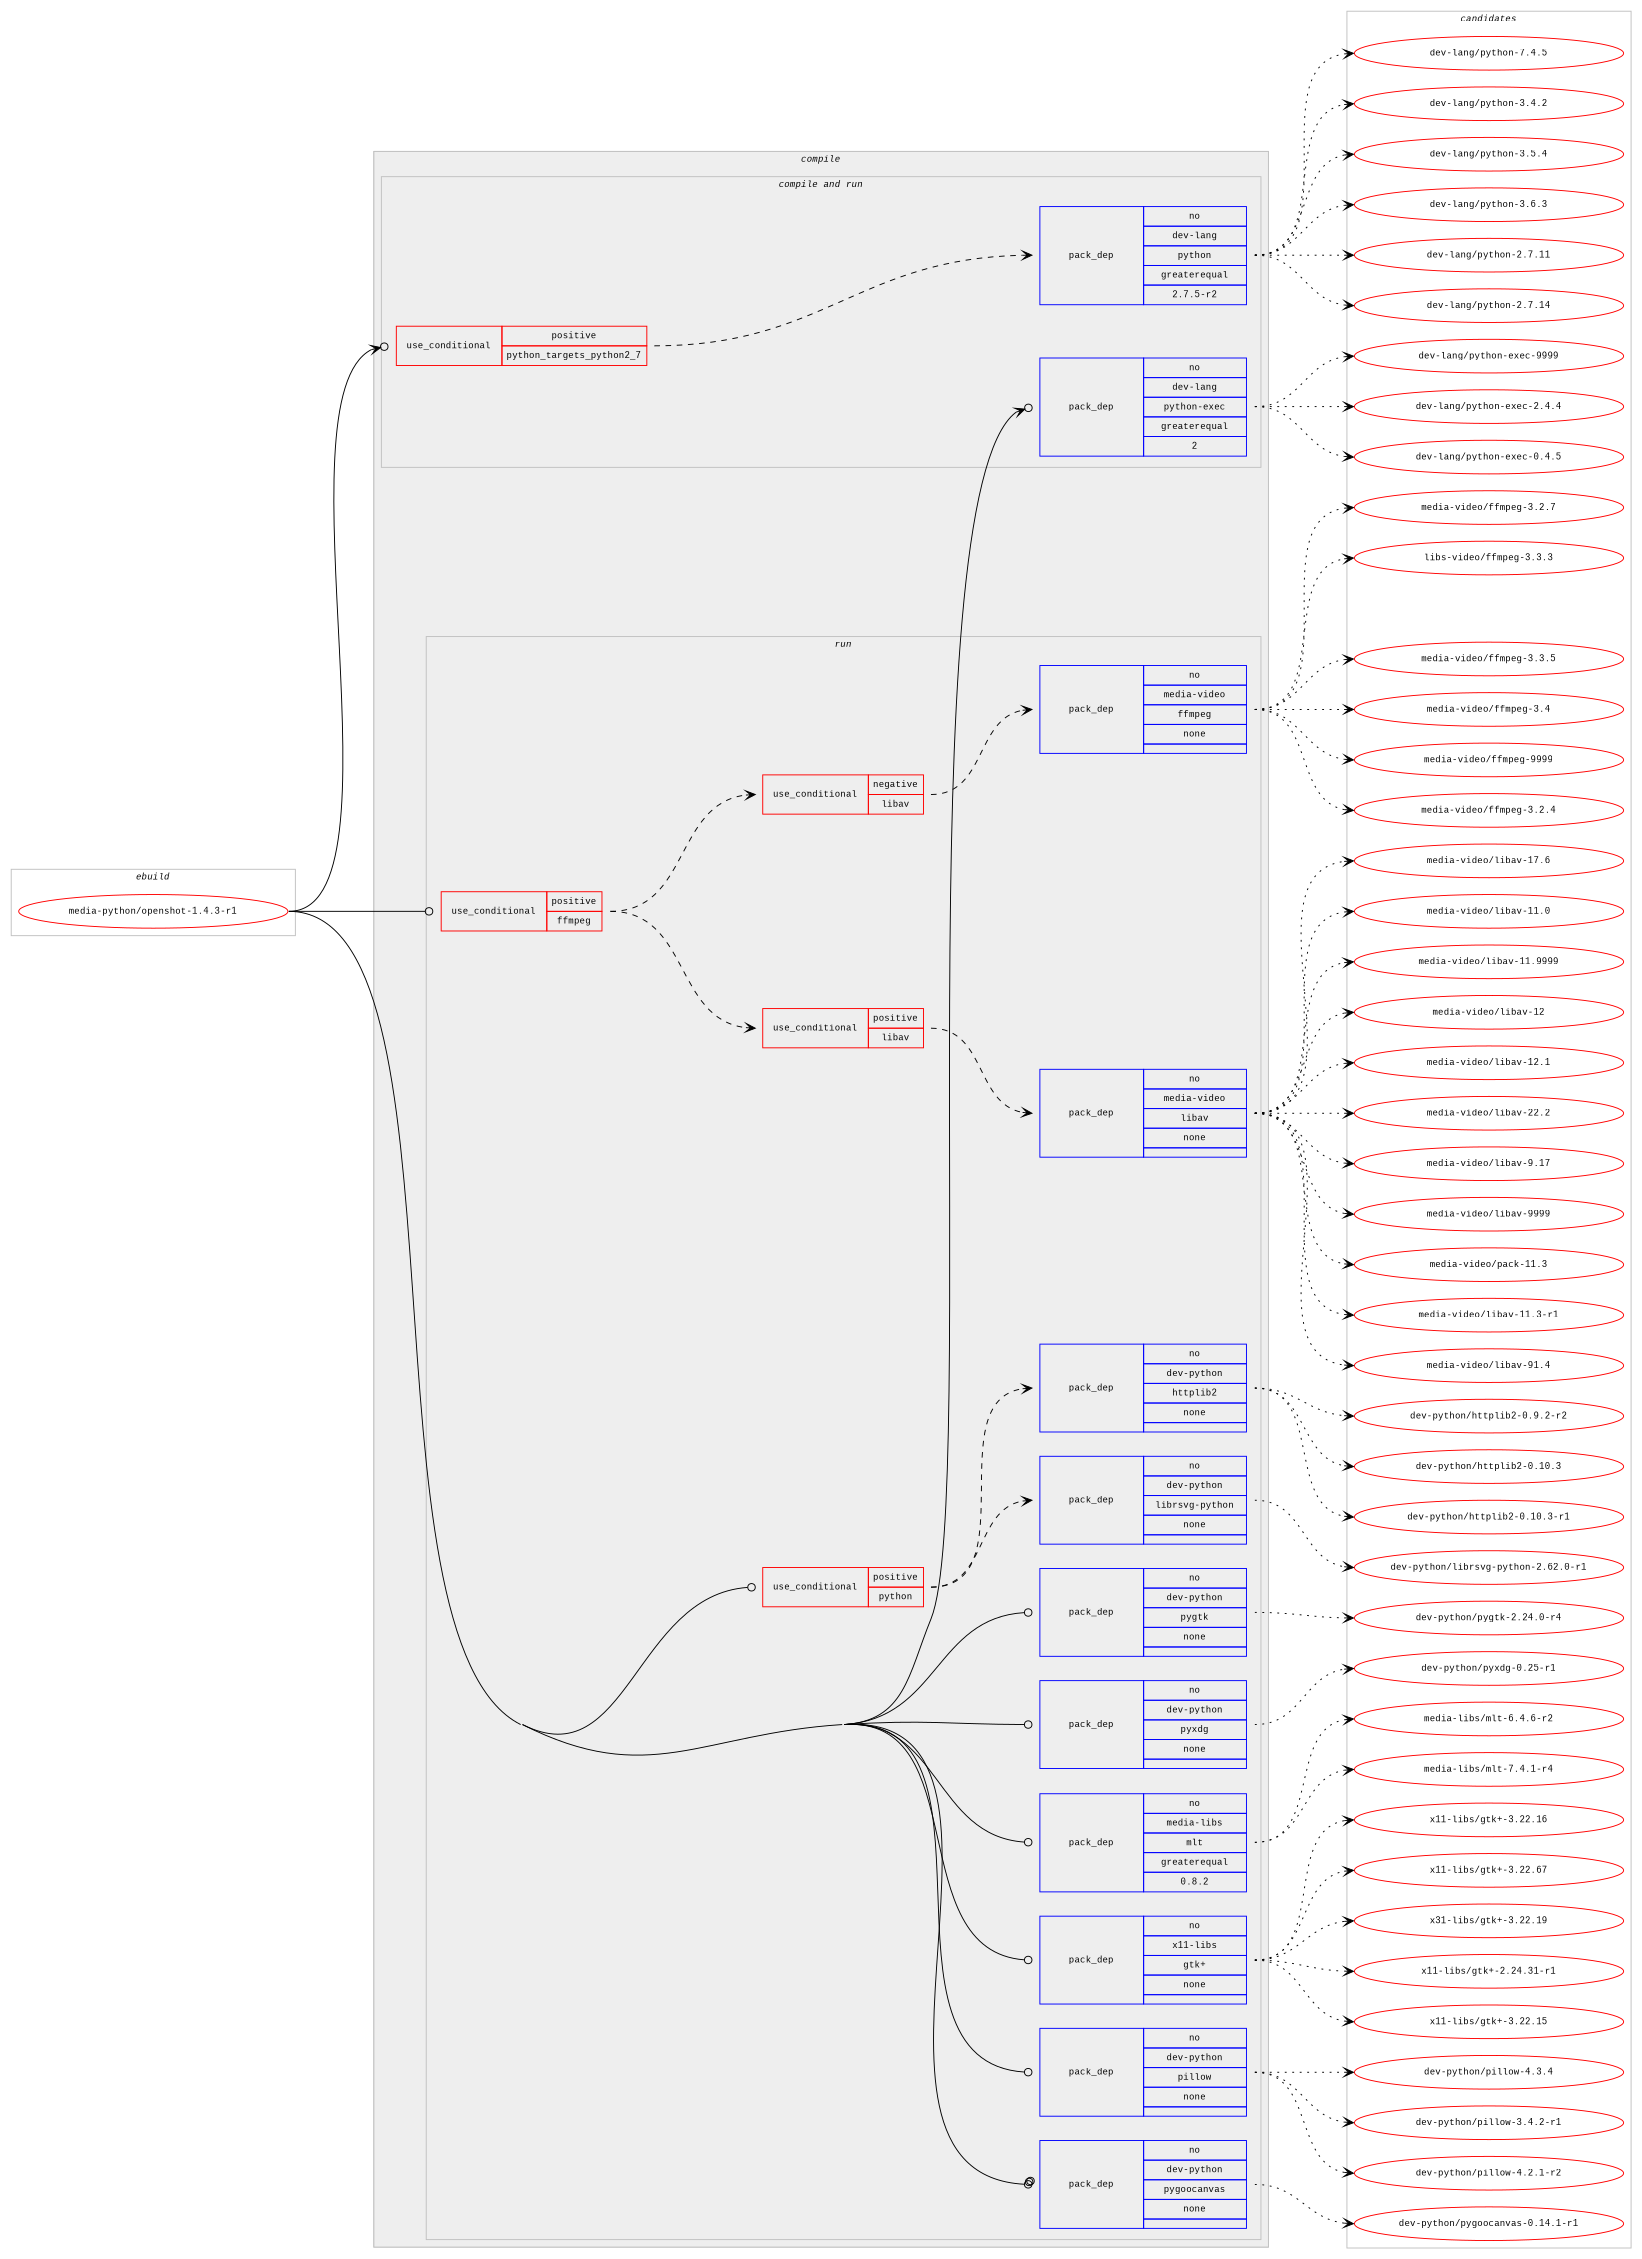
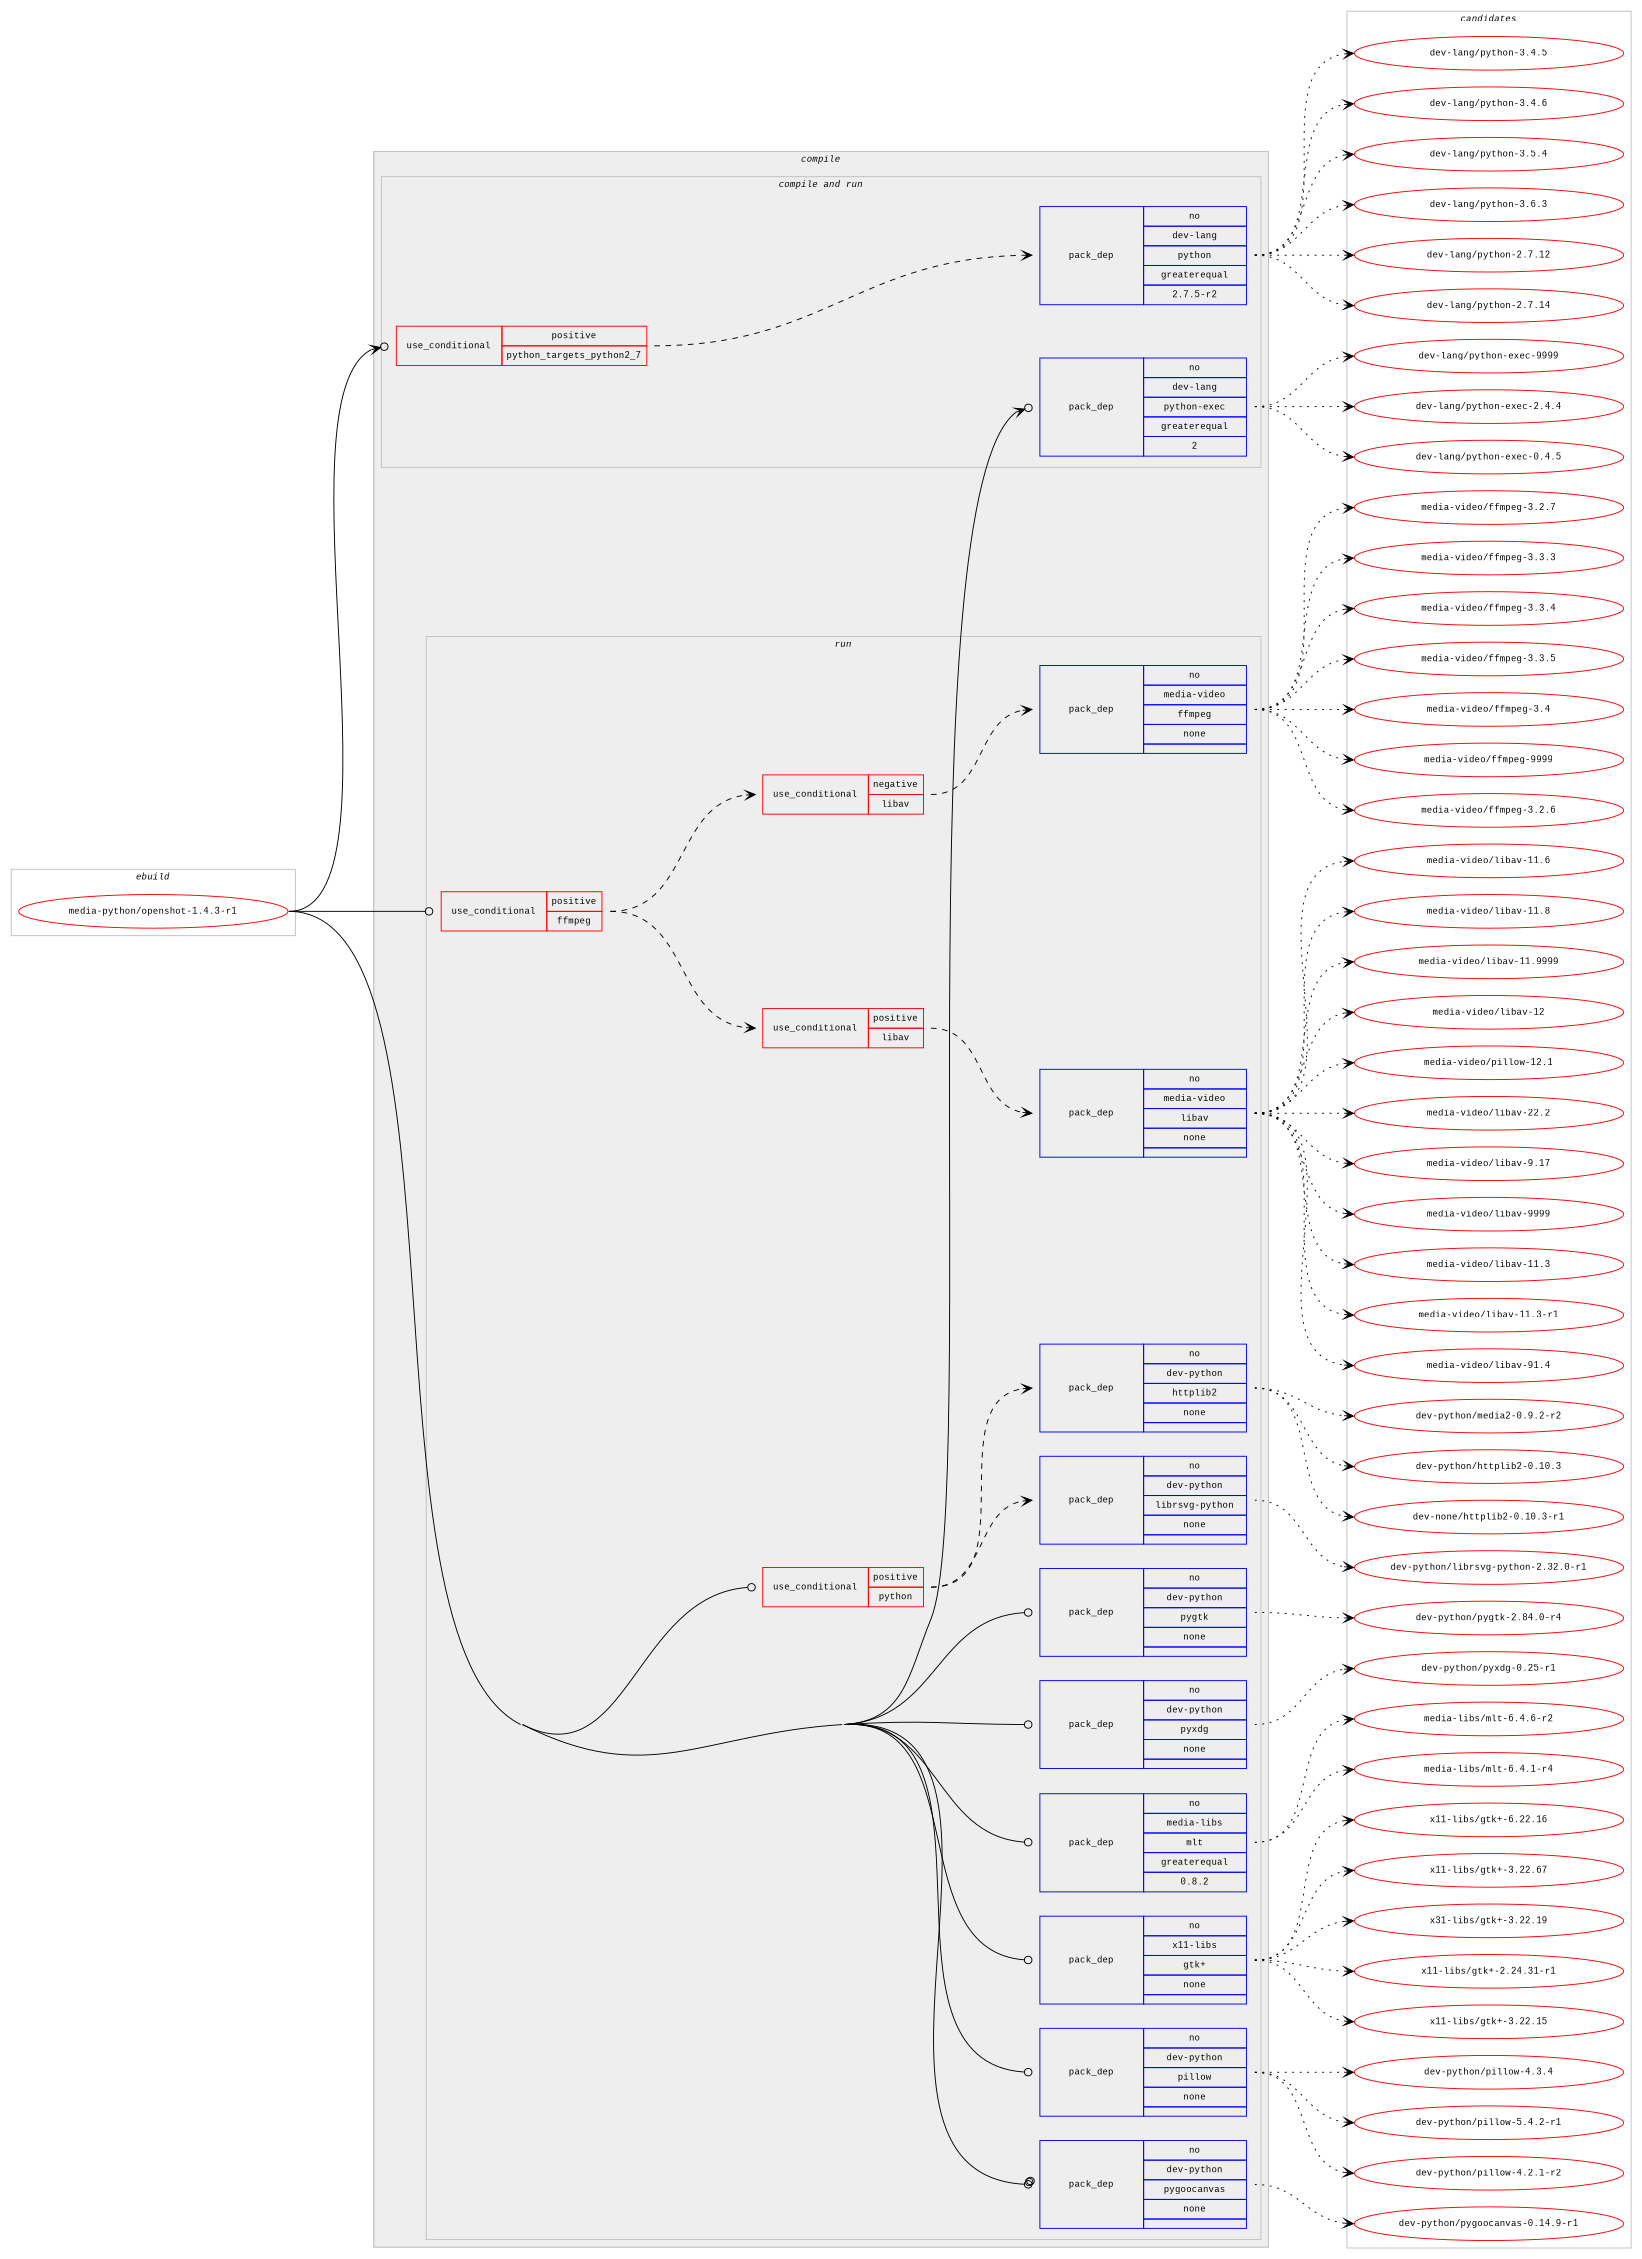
(1489, 53) -> (1489, 53)
(1489, 104) -> (1489, 104)
(1489, 255) -> (1489, 255)
(1489, 558) -> (1489, 558)
none -> (1489, 609)
(1489, 810) -> (1489, 810)
(1489, 861) -> (1489, 861)
(1489, 911) -> (1489, 911)
(1489, 1063) -> (1489, 1063)
(1489, 1265) -> (1489, 1265)
(1489, 1416) -> (1489, 1416)
(1489, 1517) -> (1489, 1517)
(1489, 1568) -> (1489, 1568)
(1489, 1618) -> (1489, 1618)
(1489, 1769) -> (1489, 1769)
(1489, 1820) -> (1489, 1820)
(1489, 2123) -> (1489, 2123)
(1489, 2224) -> (1489, 2224)
